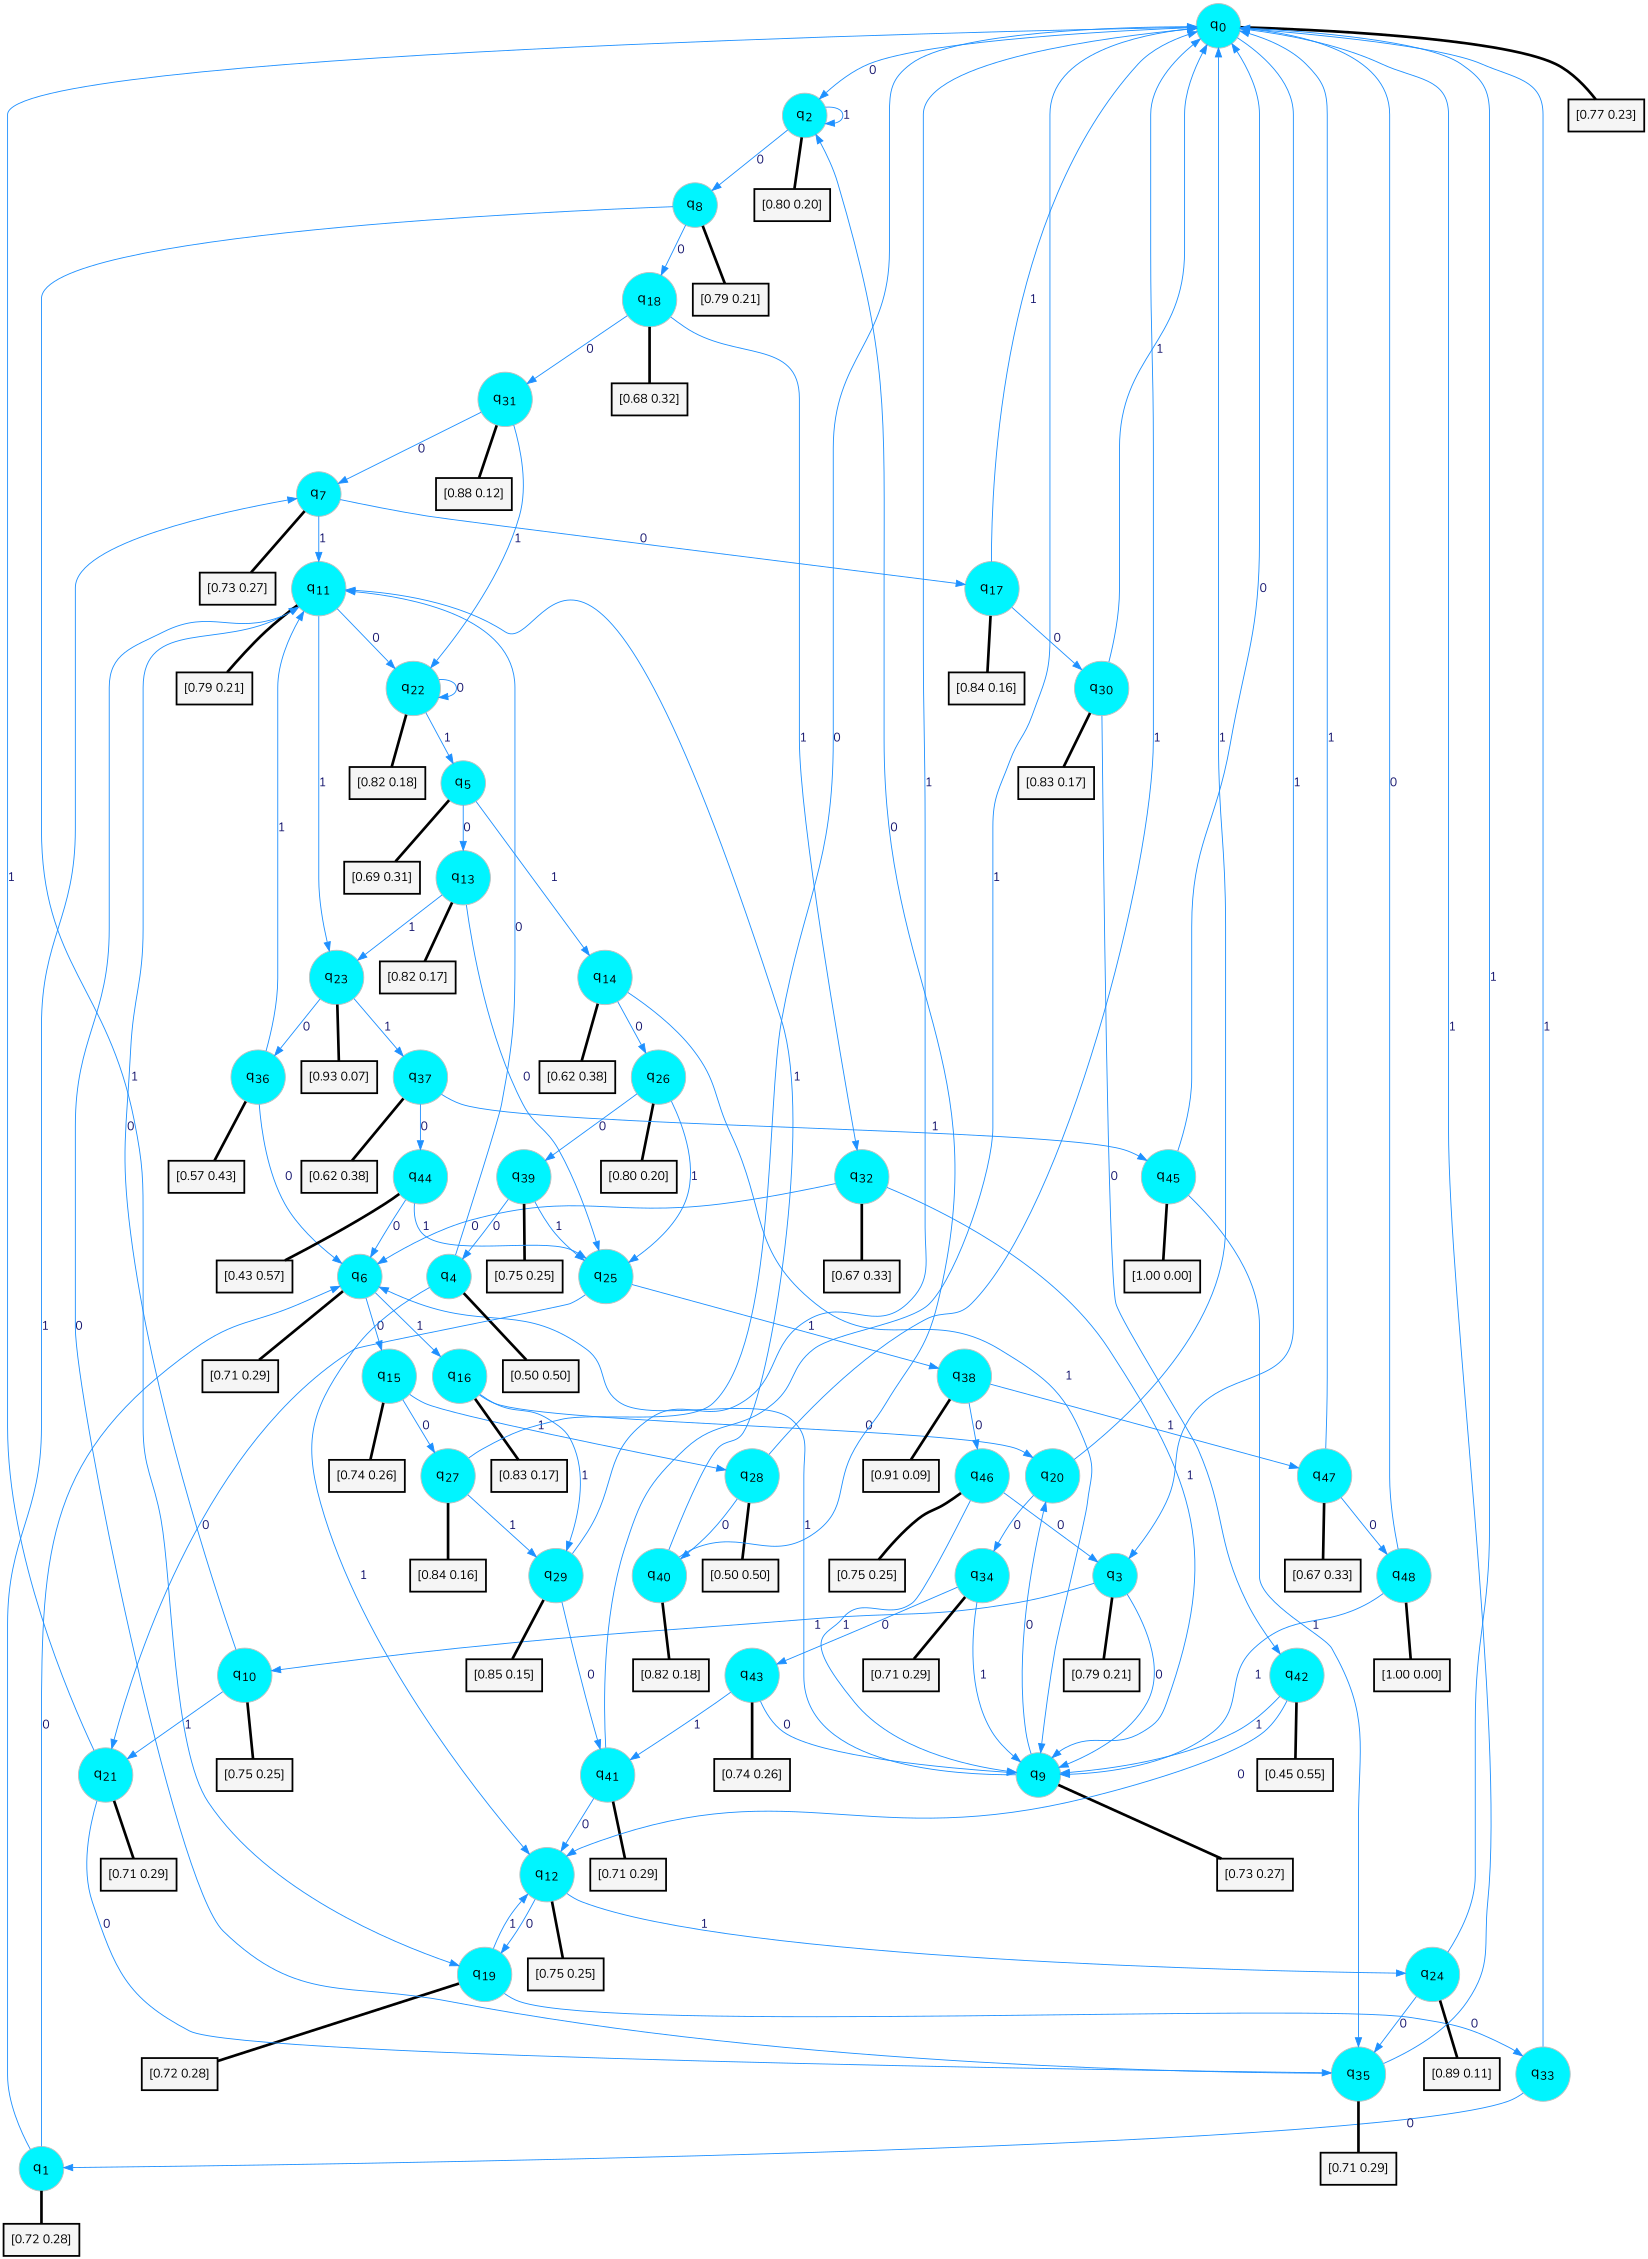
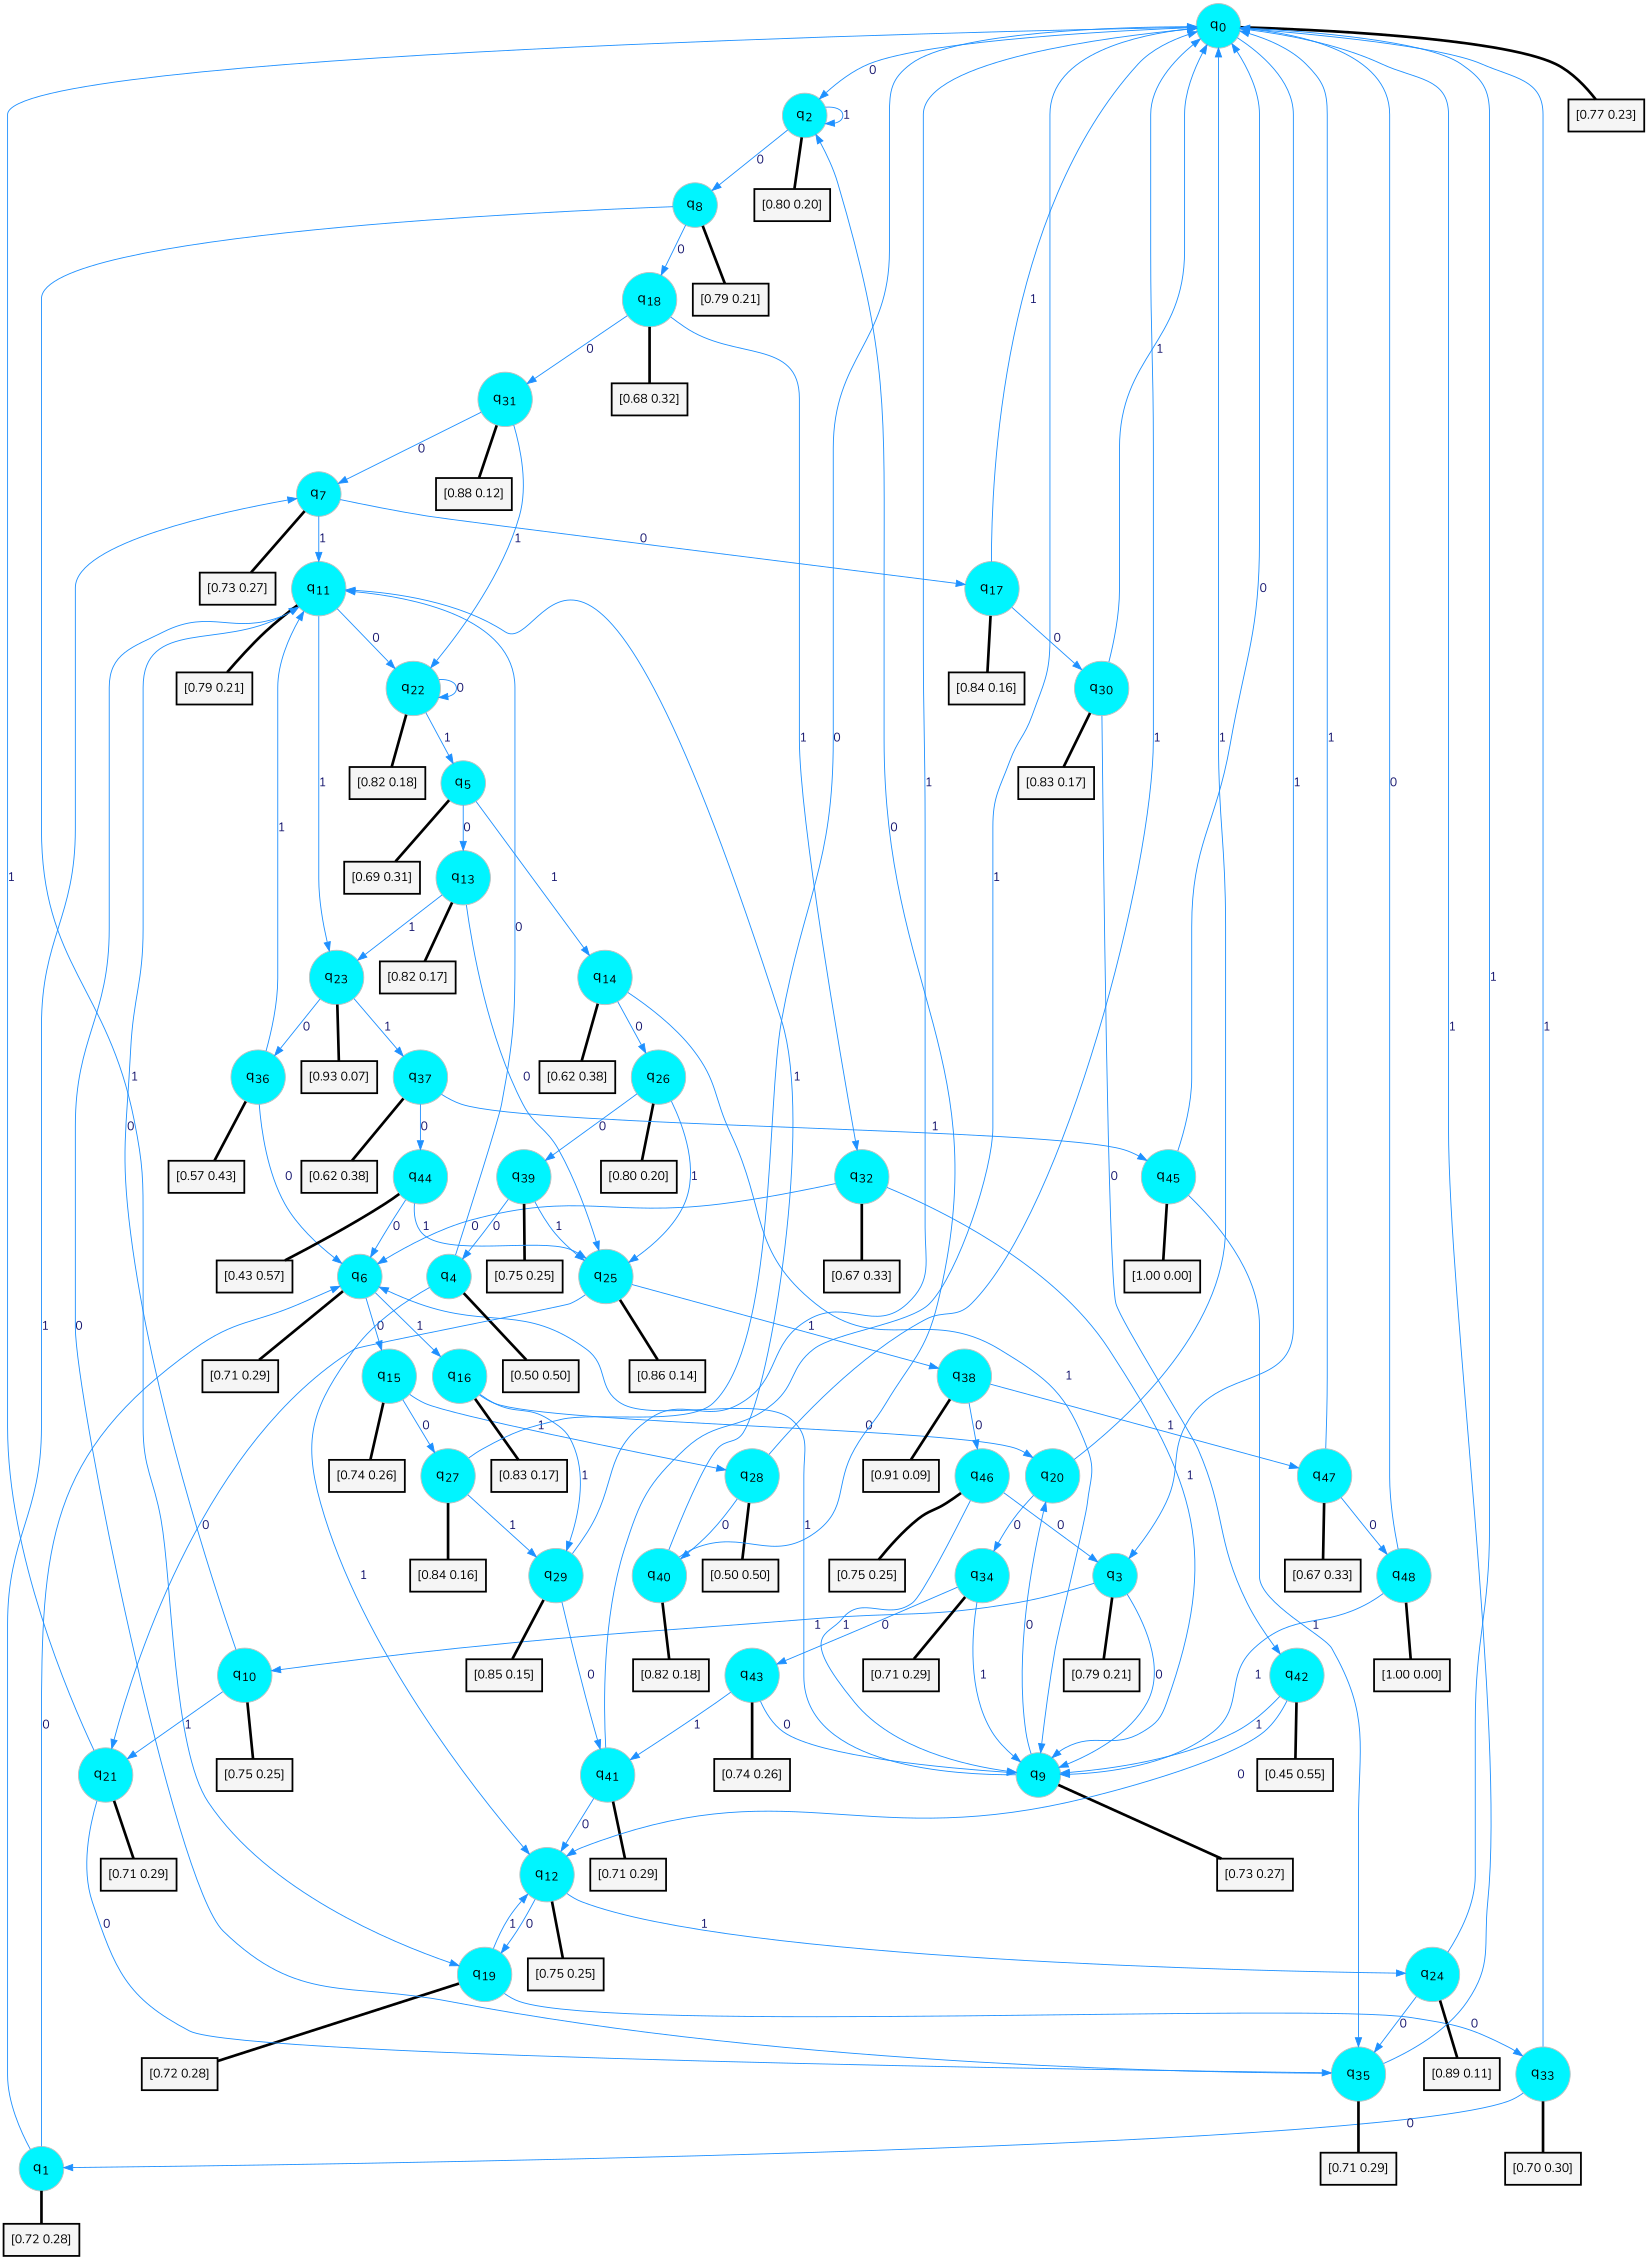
none -> (667, 1376)
none -> (1543, 2169)
